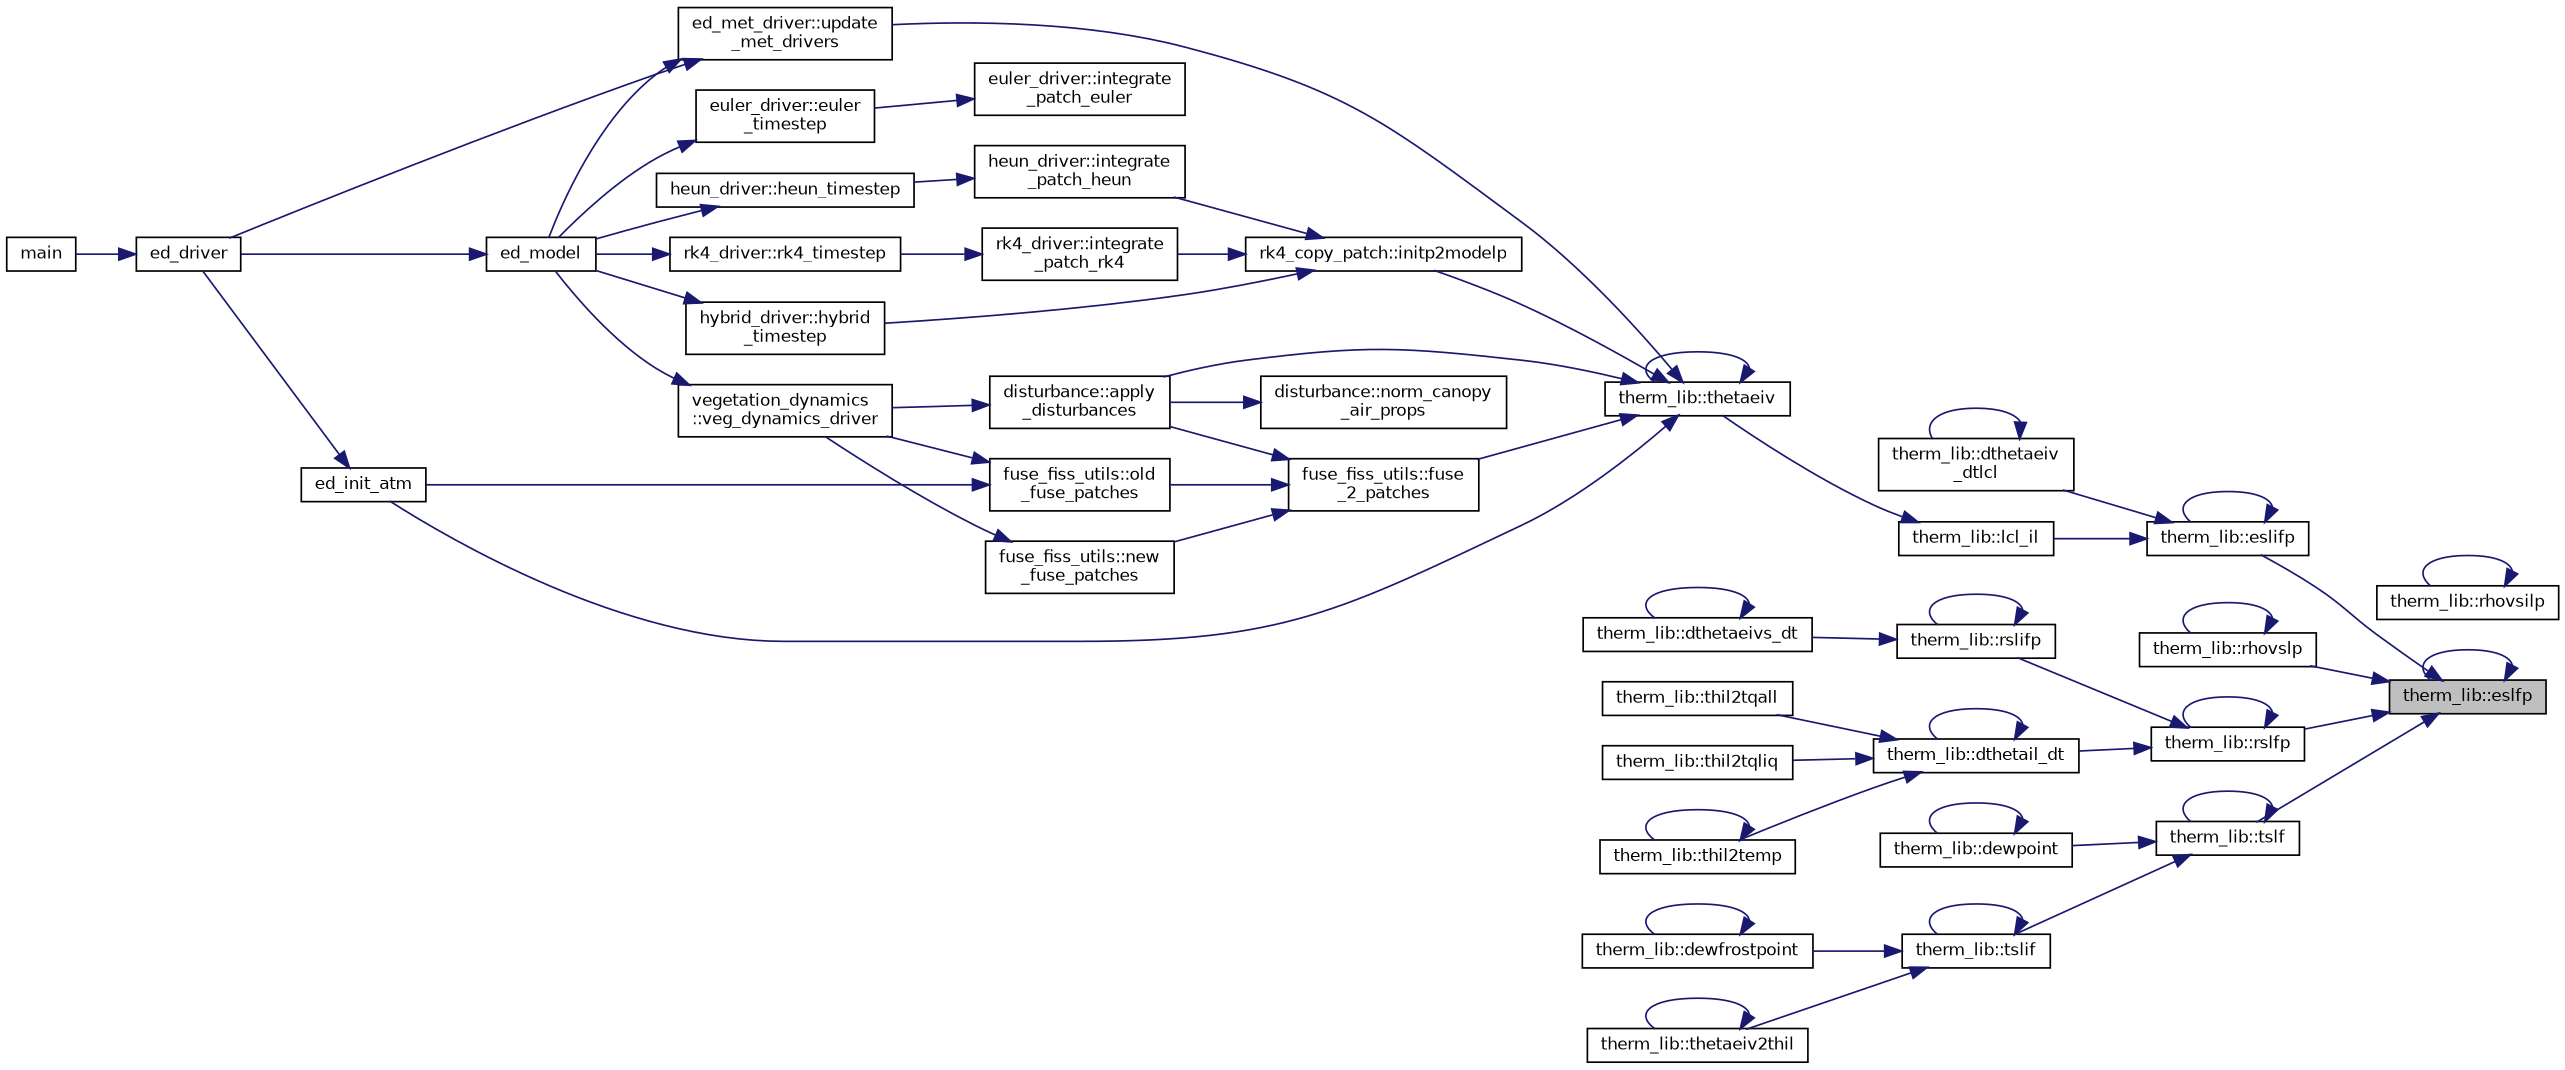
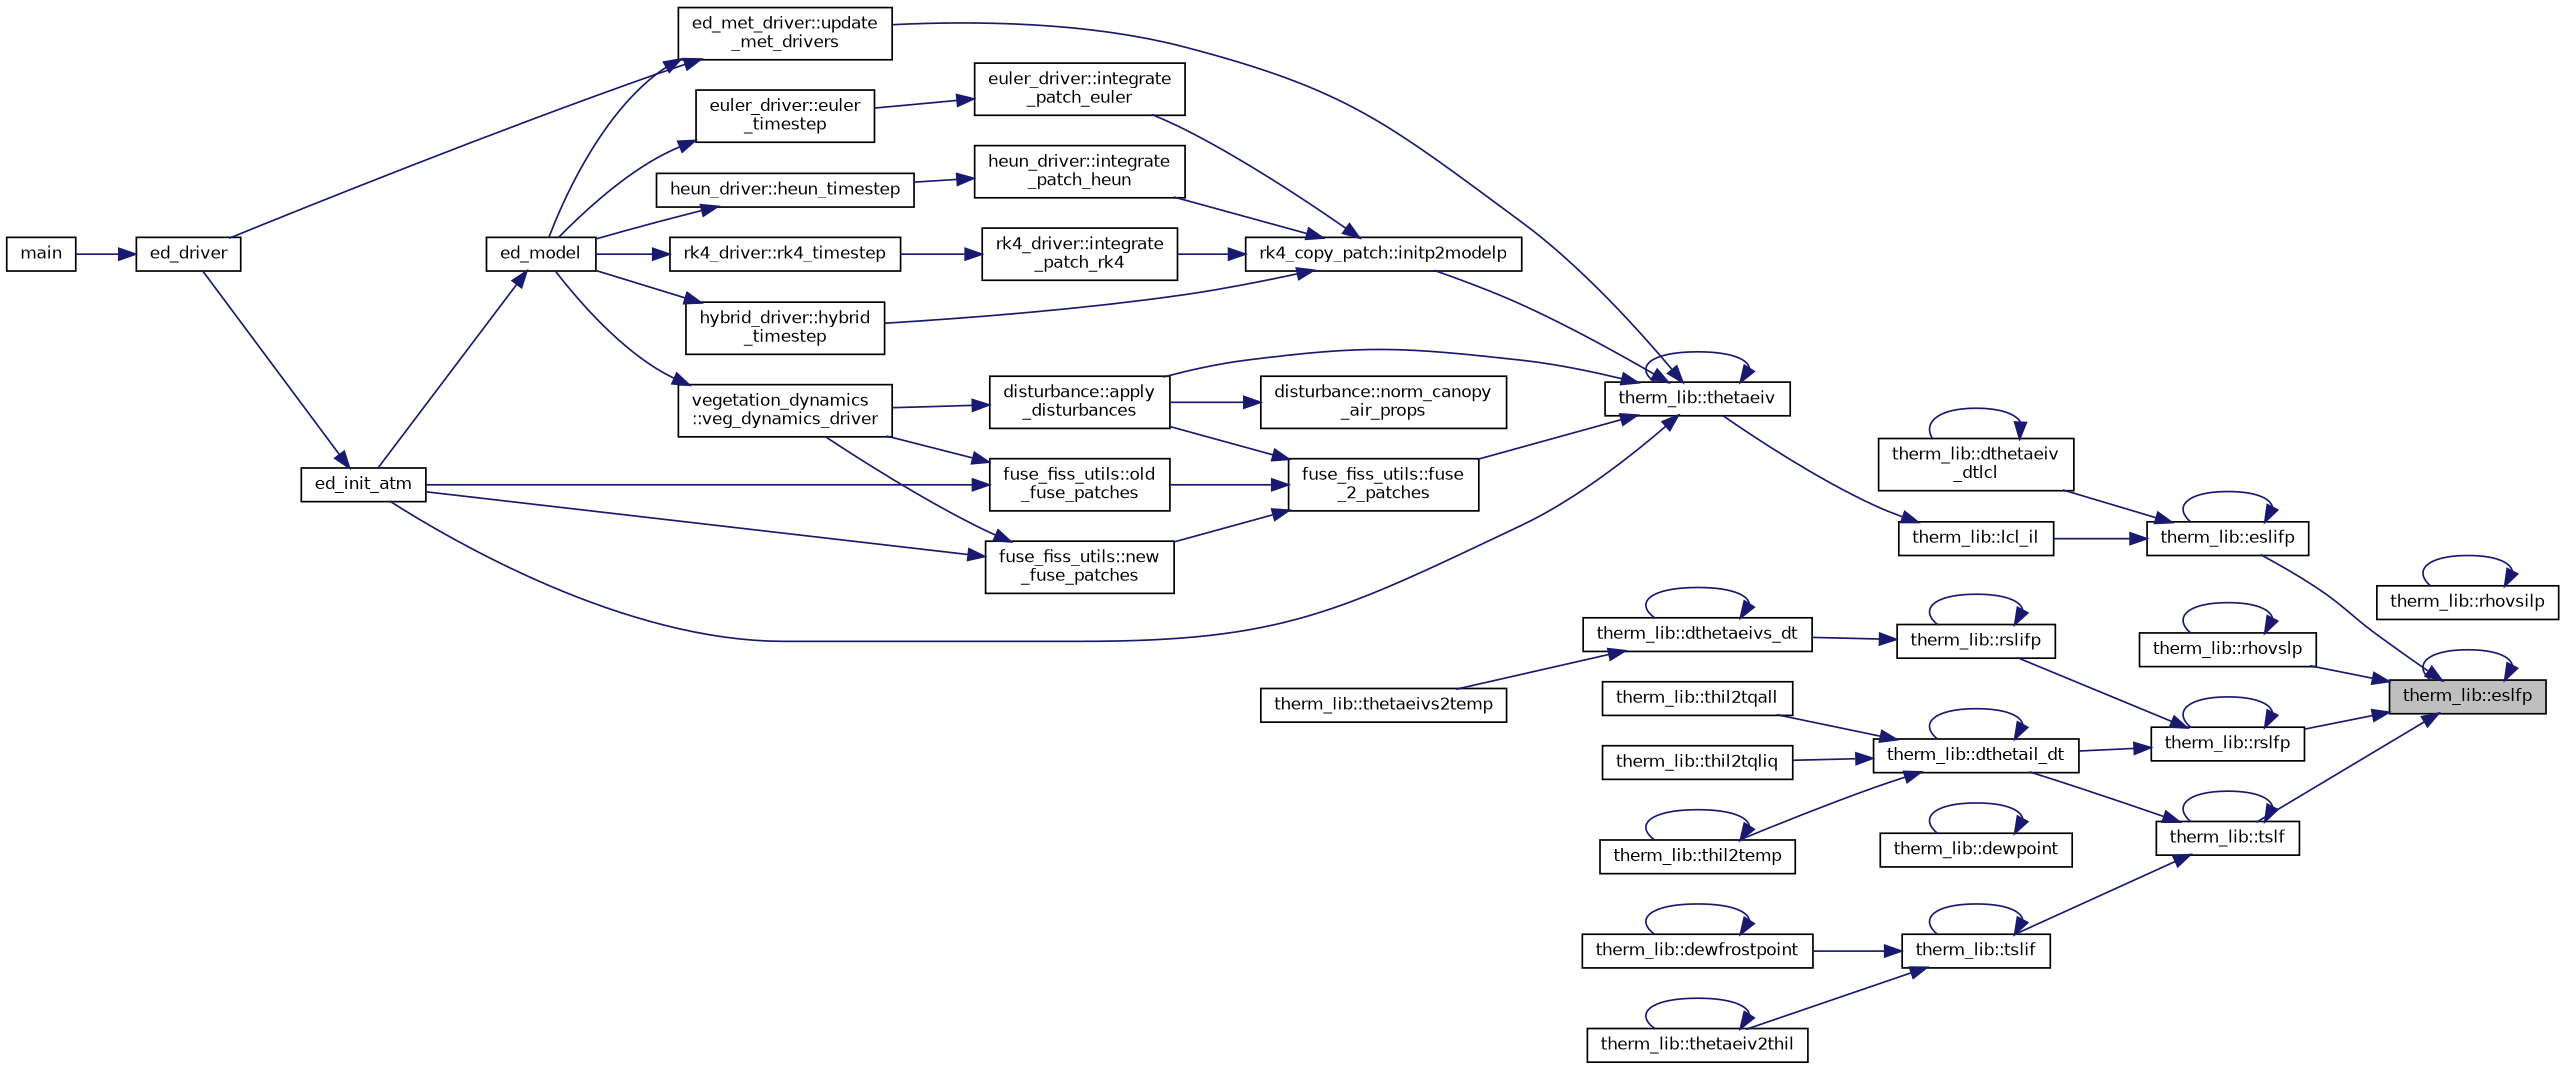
none -> (1252, 167)
(355, 254) -> (447, 376)
none -> (697, 523)
none -> (1384, 705)
(2106, 844) -> (2097, 794)
